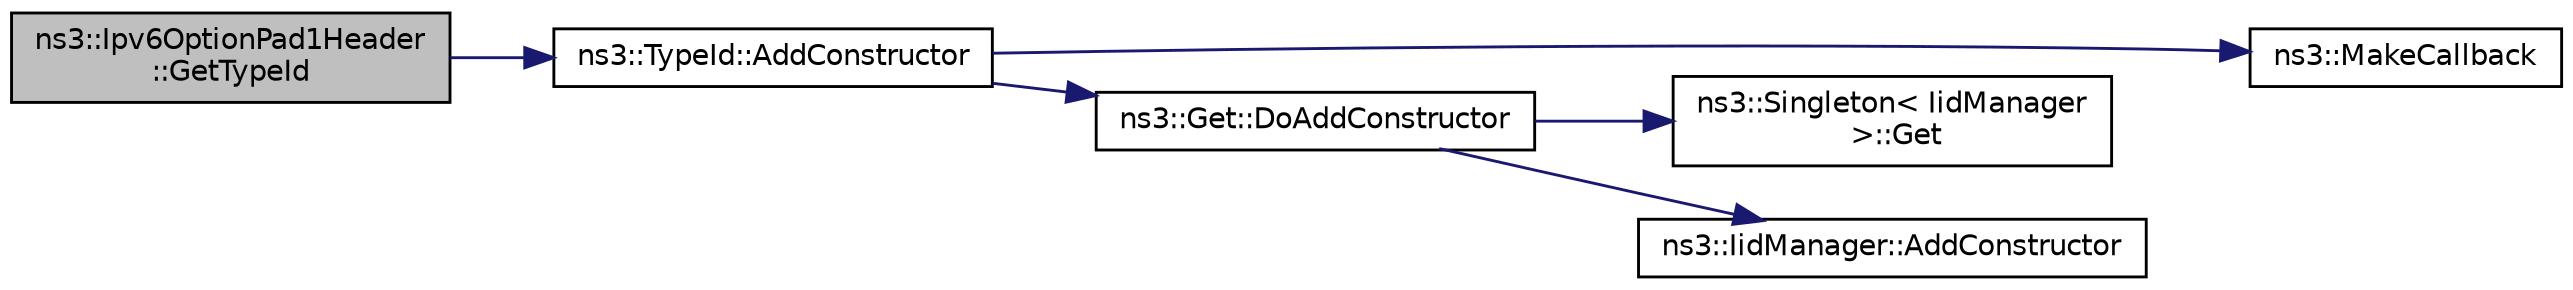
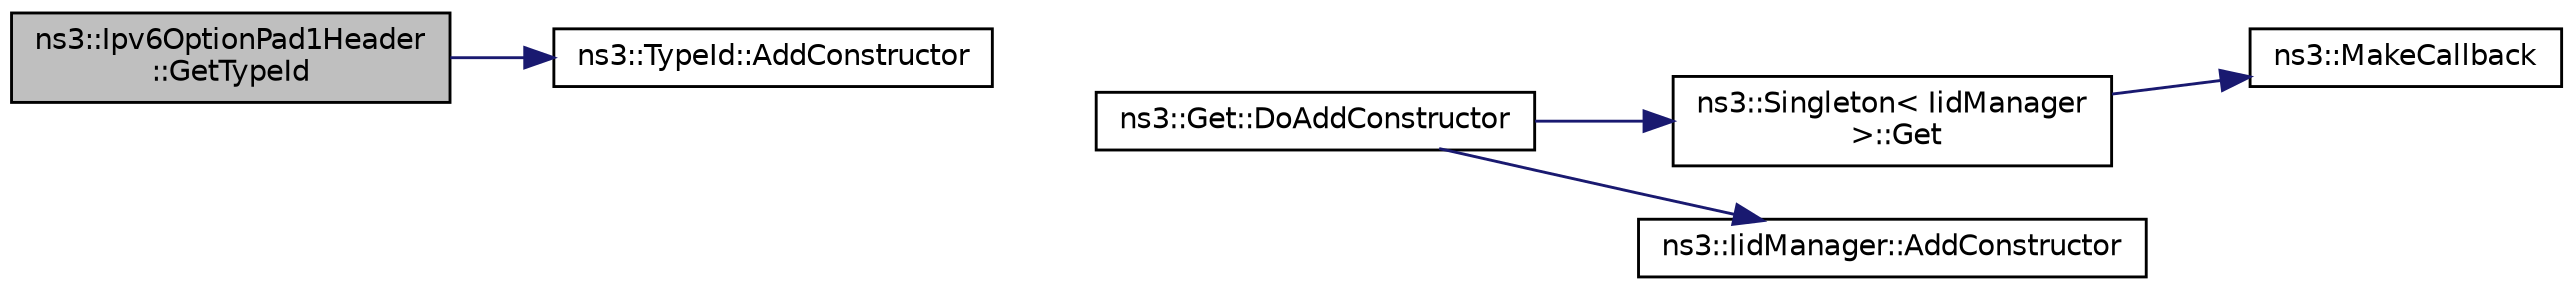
(1607, 46) -> (2166, 87)
(1030, 88) -> none
